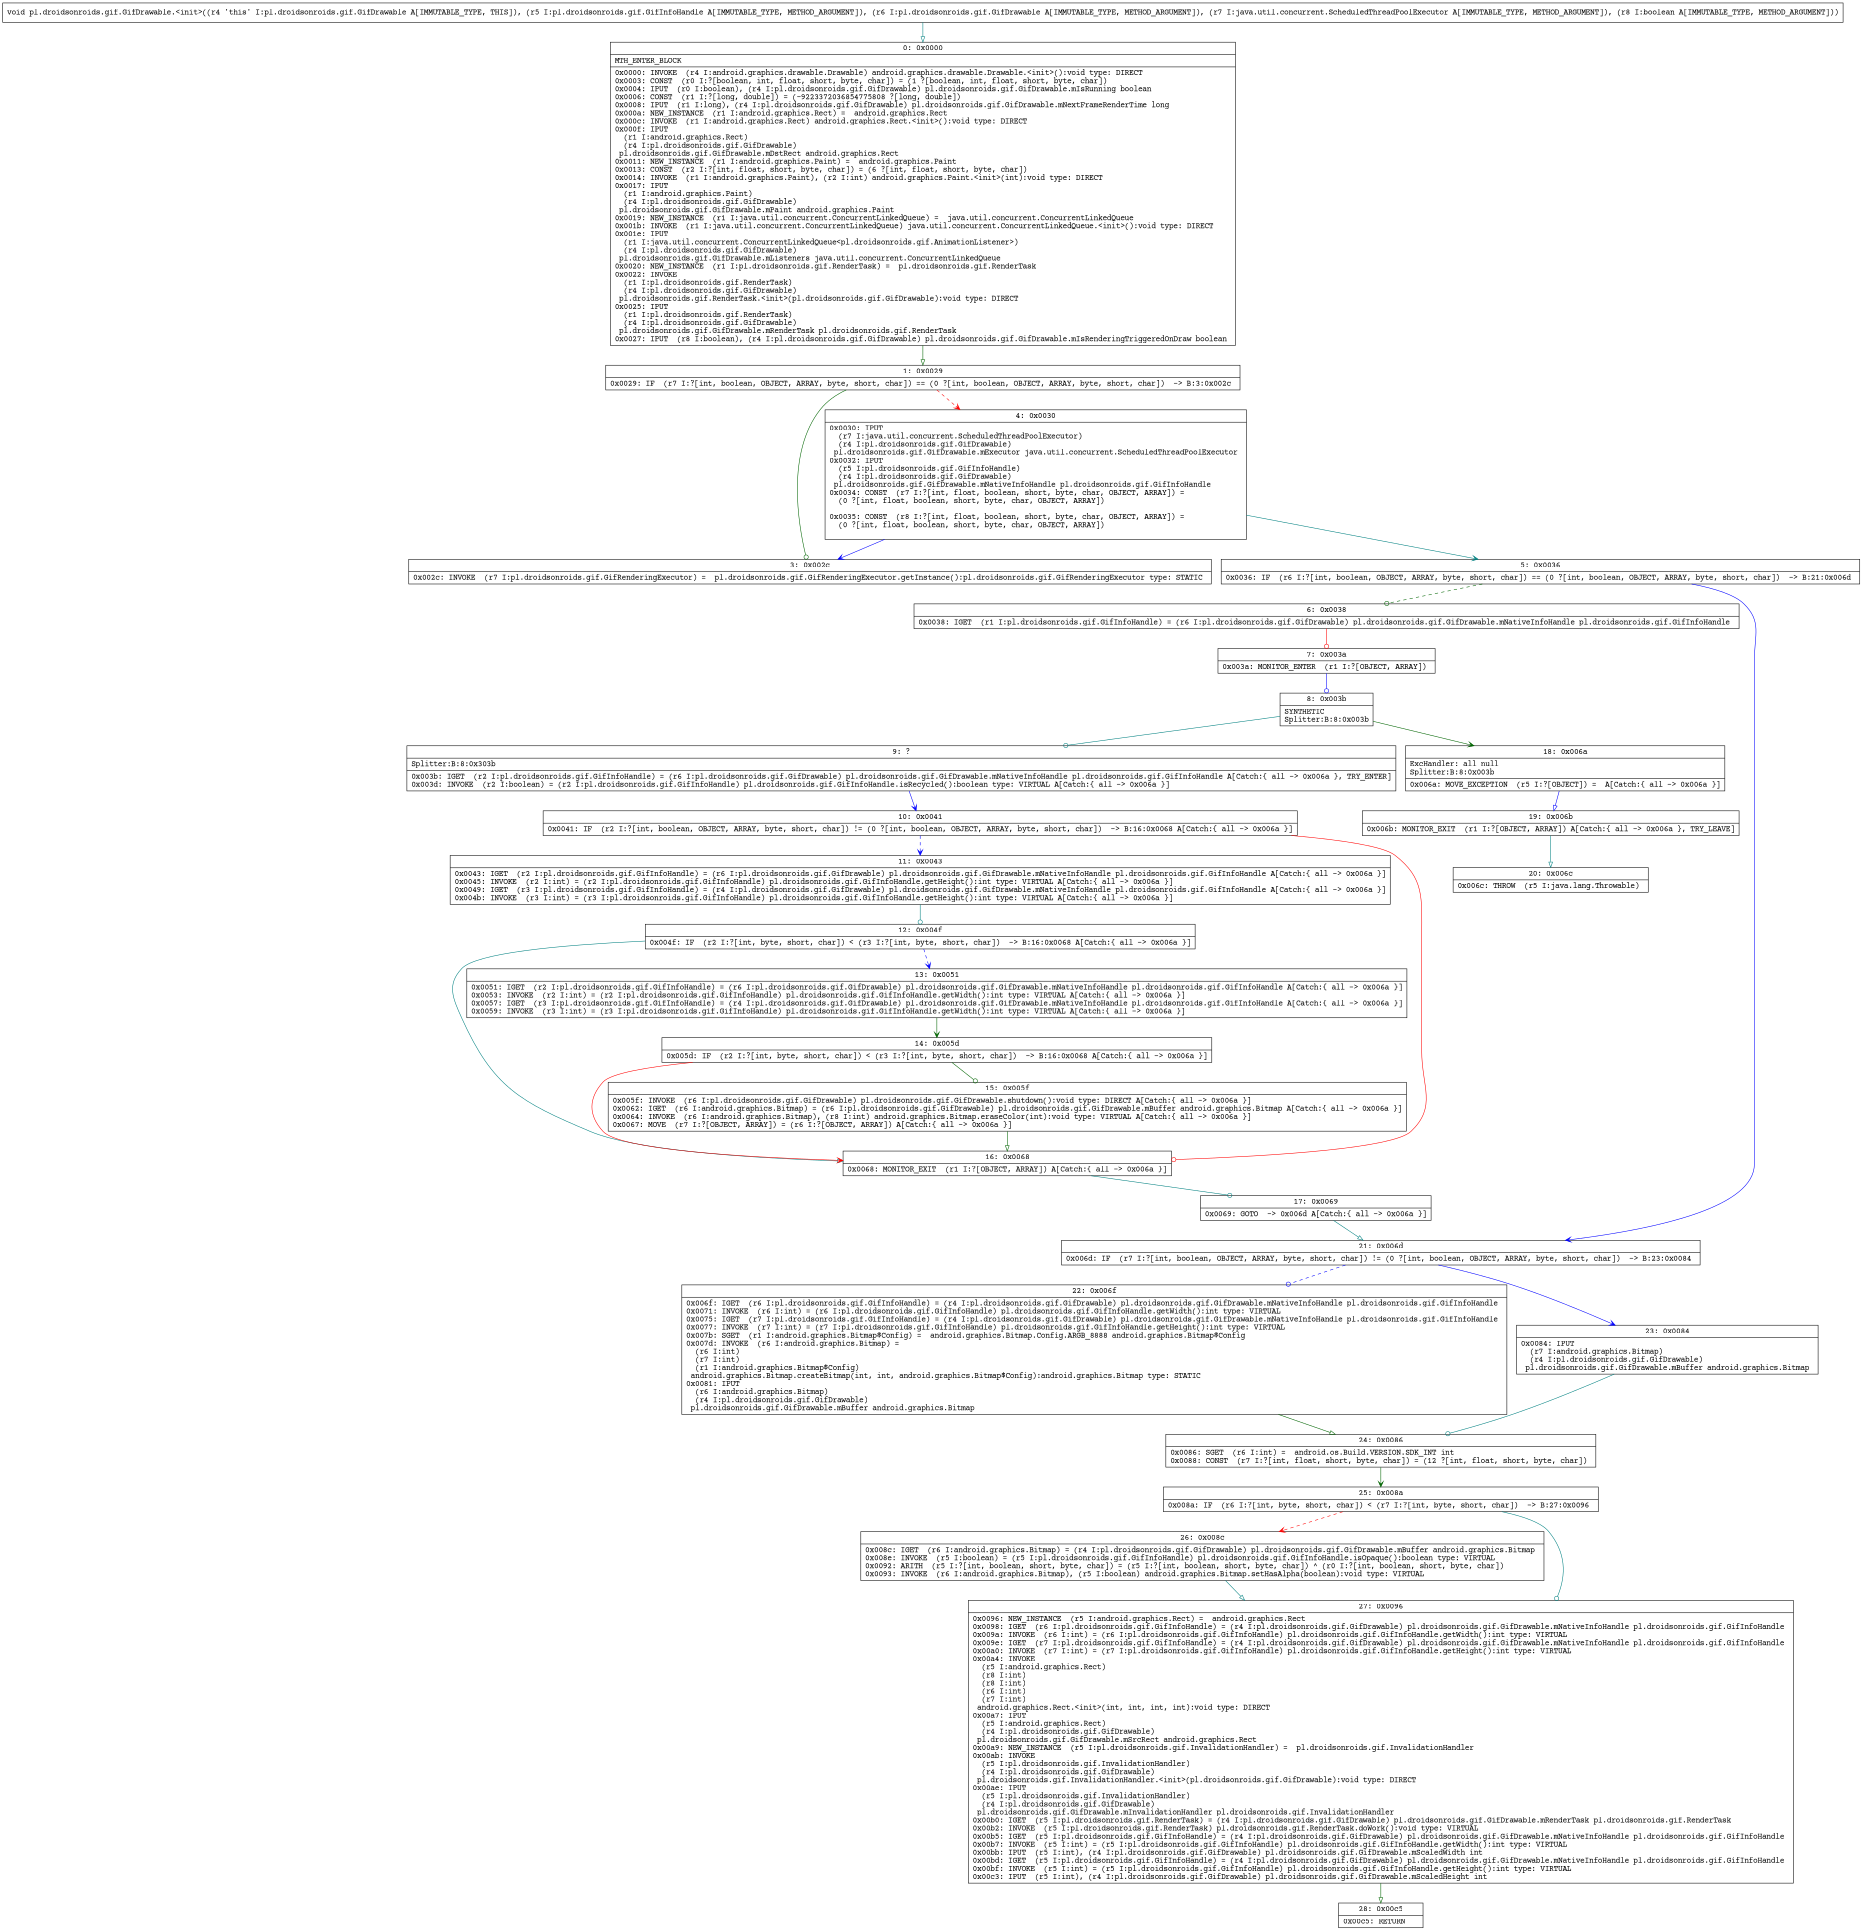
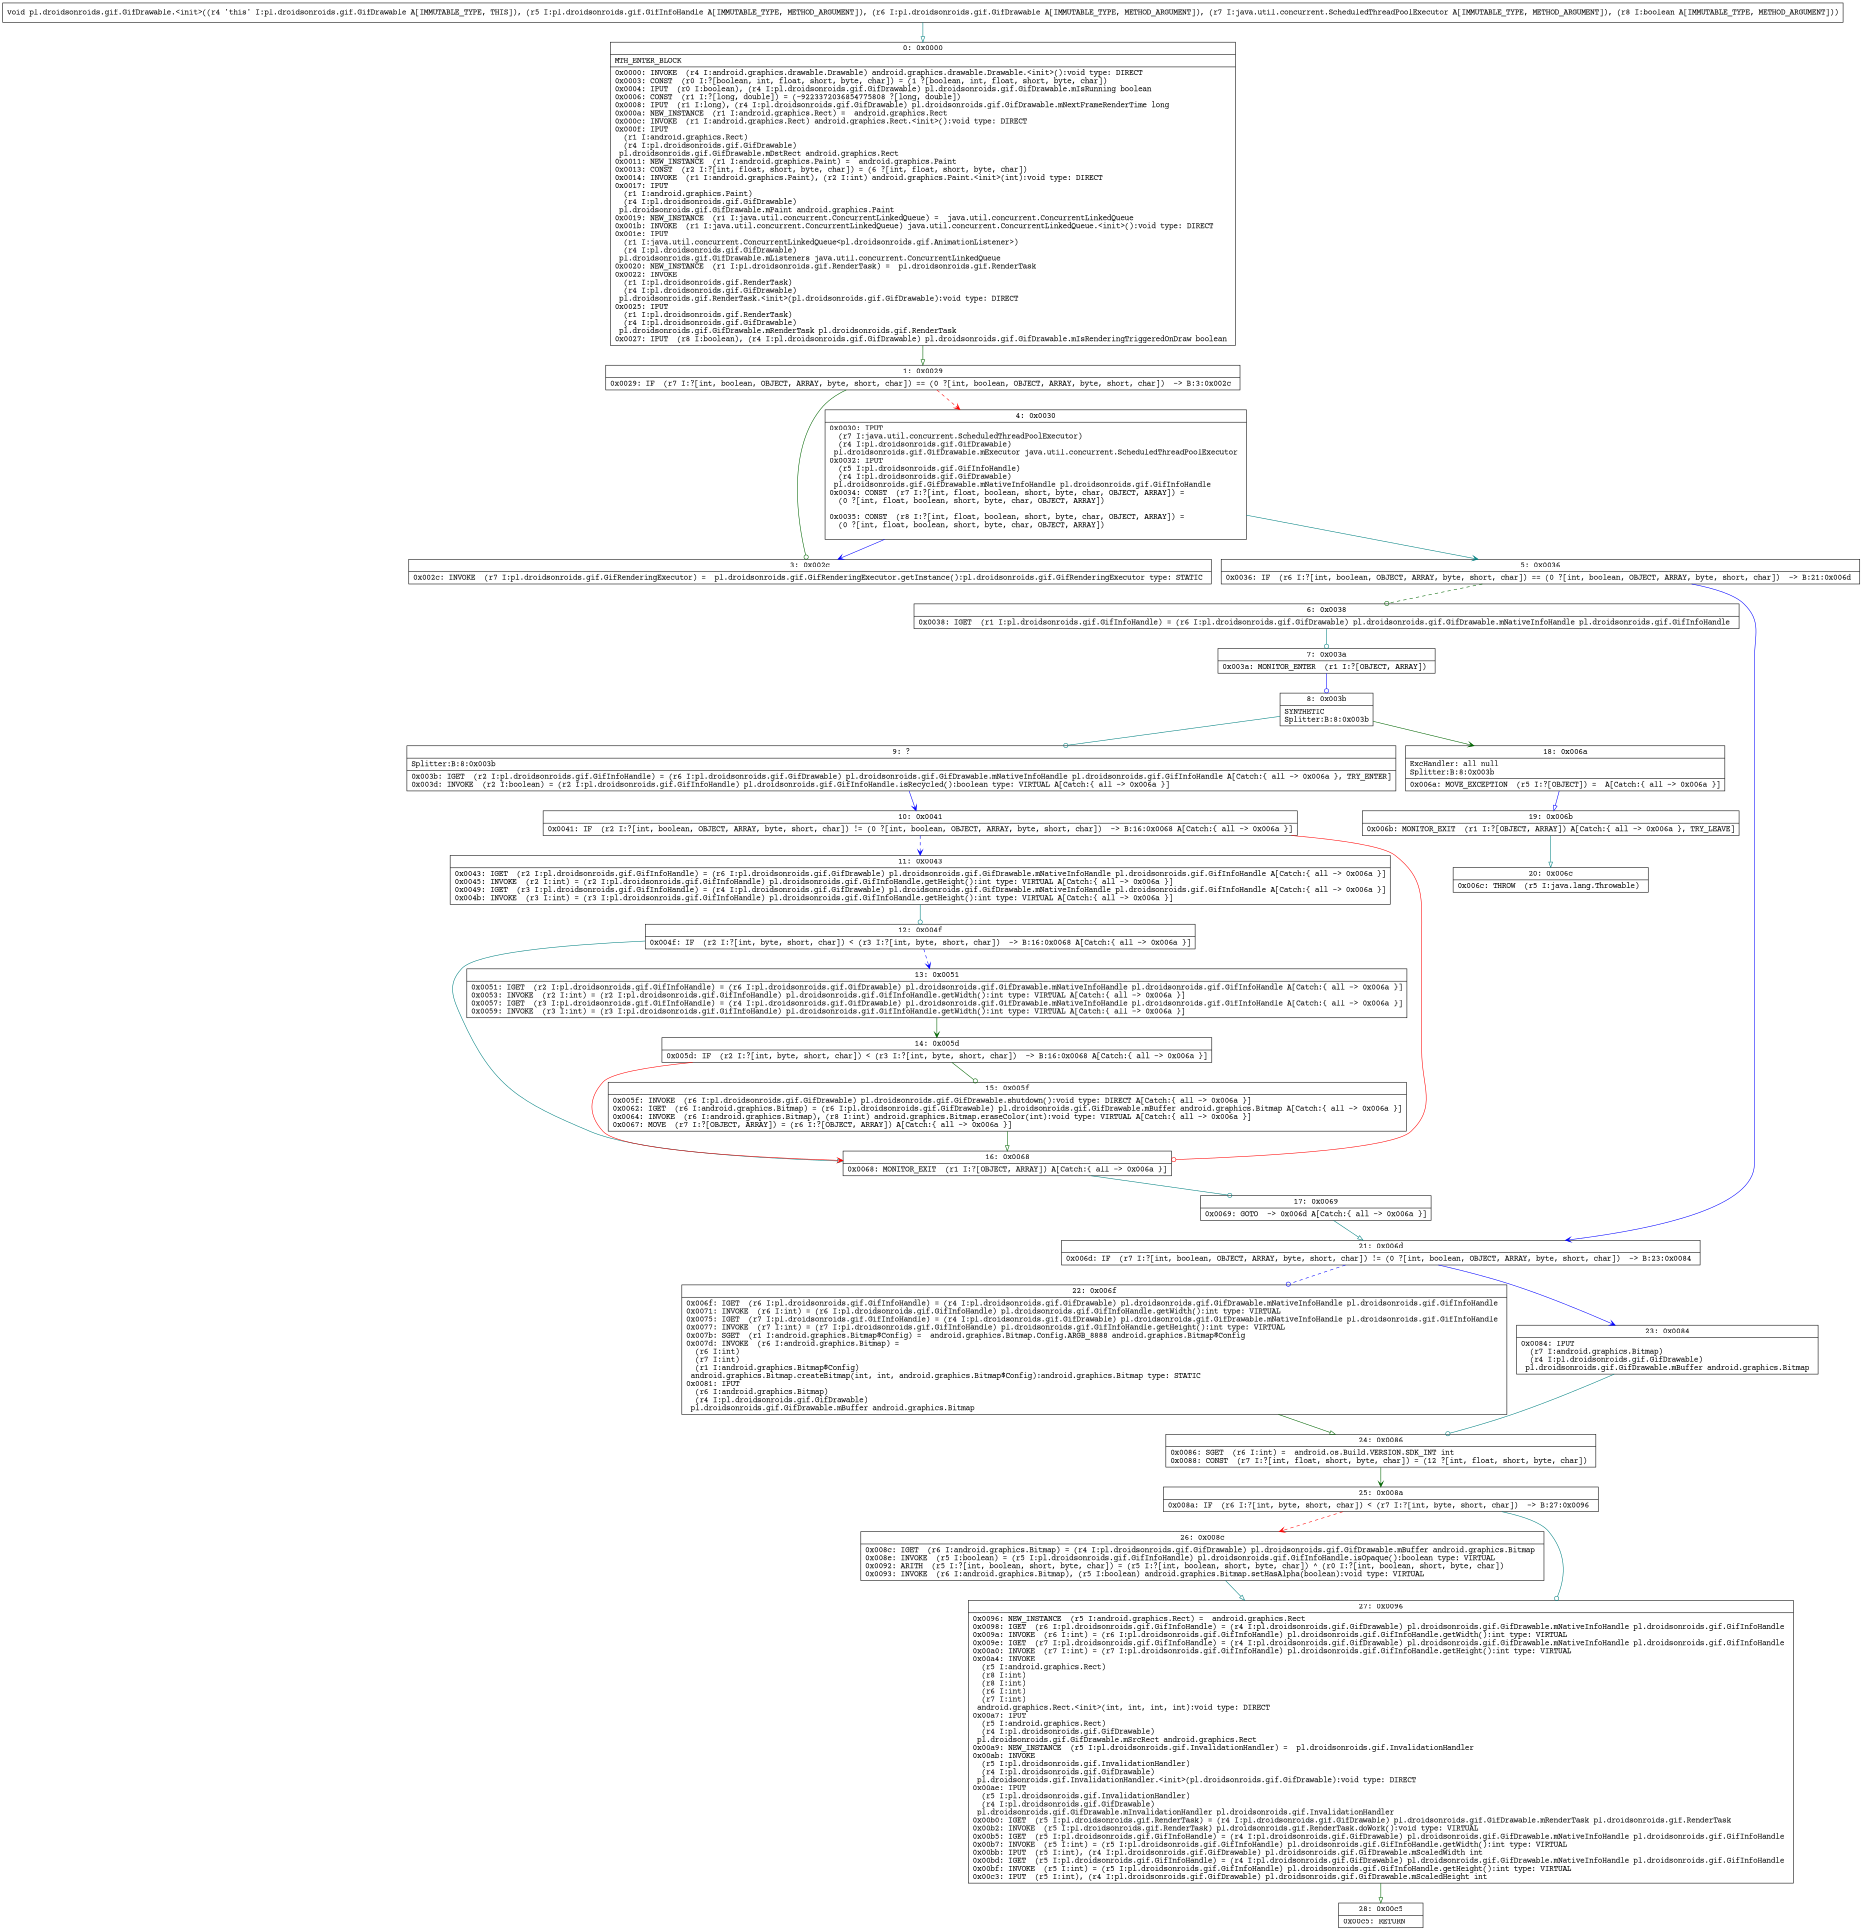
(1327, 636) -> (1327, 636)
(453, 764) -> (453, 764)
